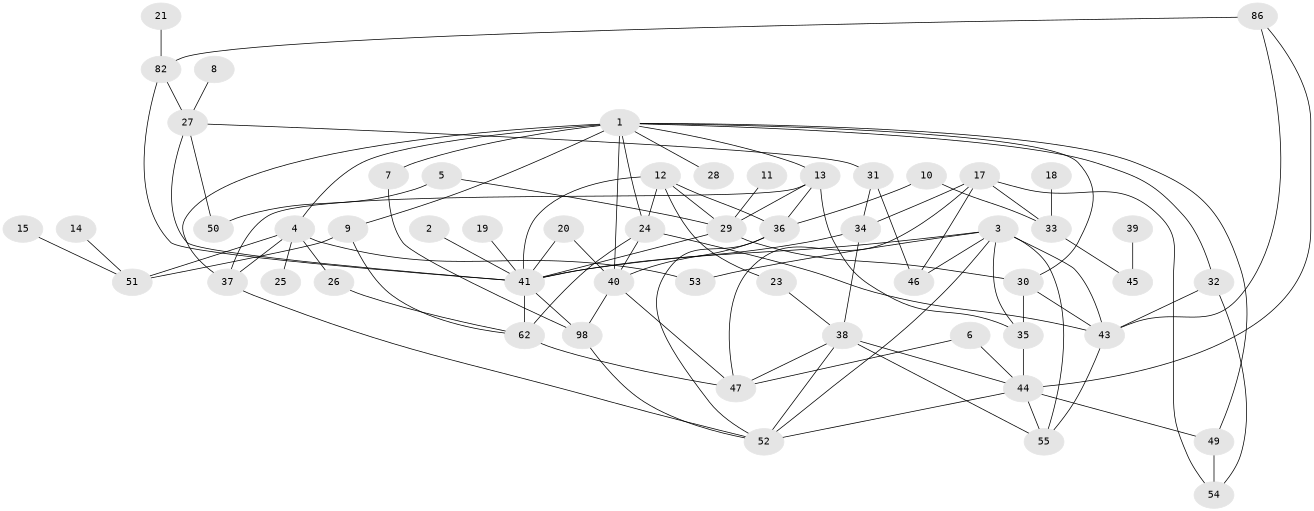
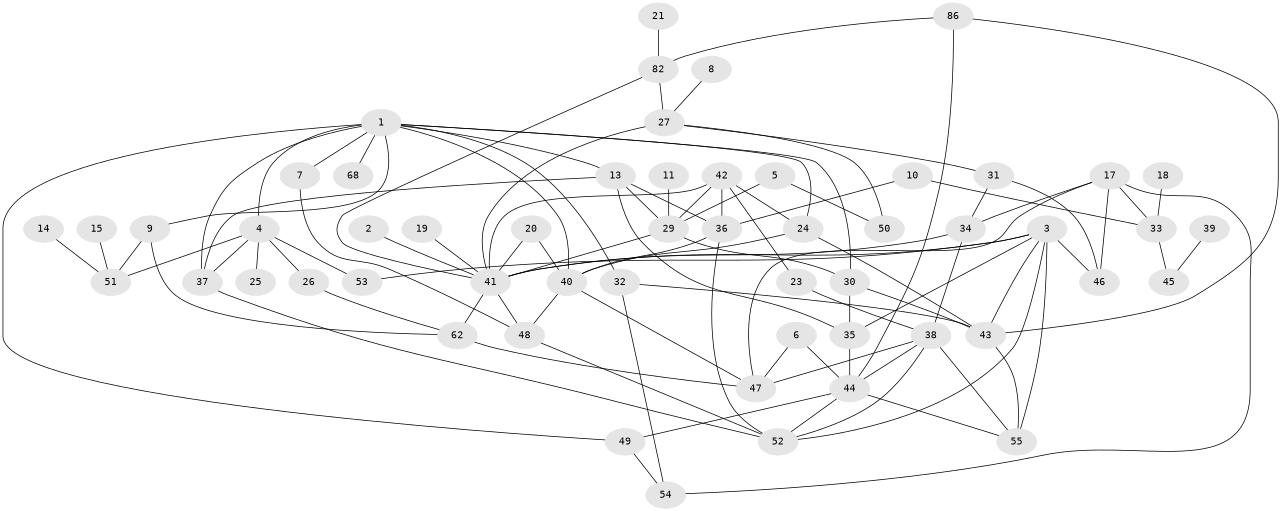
(661, 176) -> (722, 176)
(714, 176) -> (353, 176)
(579, 277) -> none
(582, 335) -> (525, 335)
